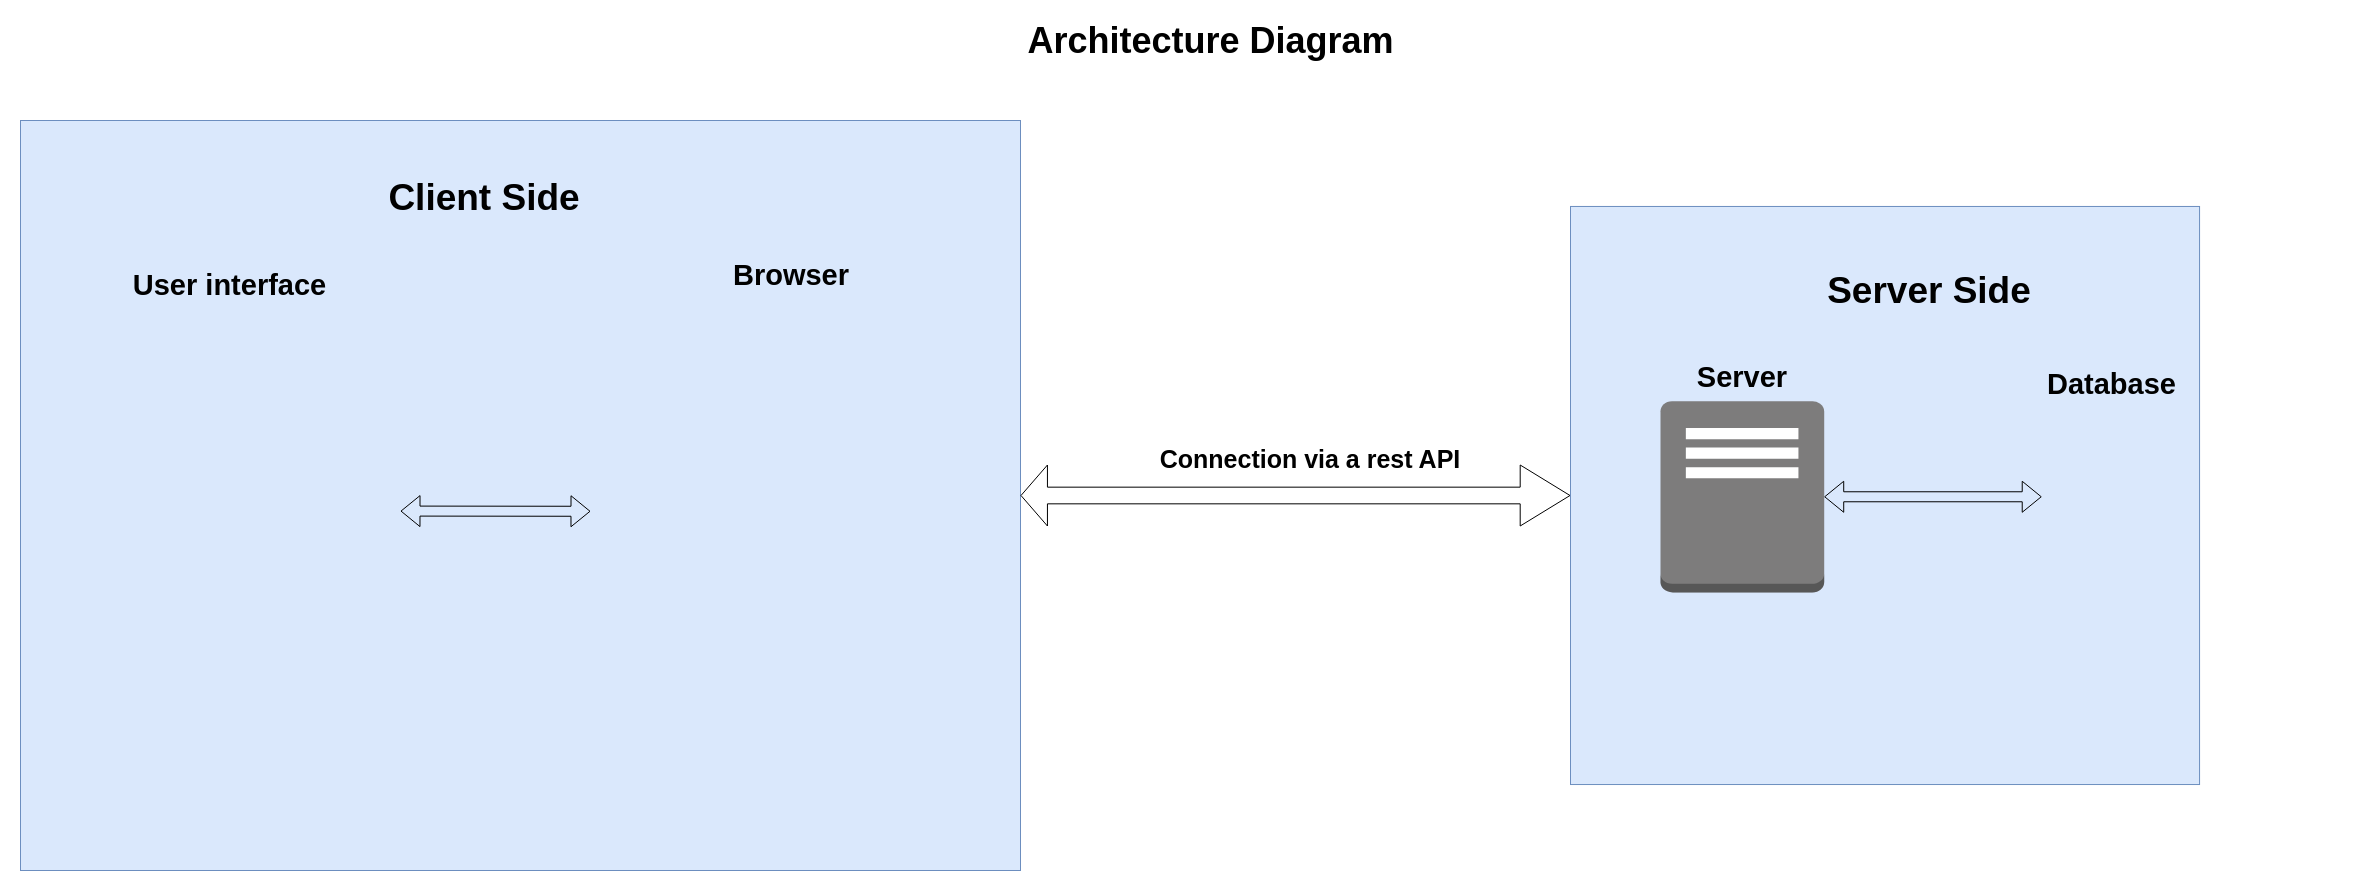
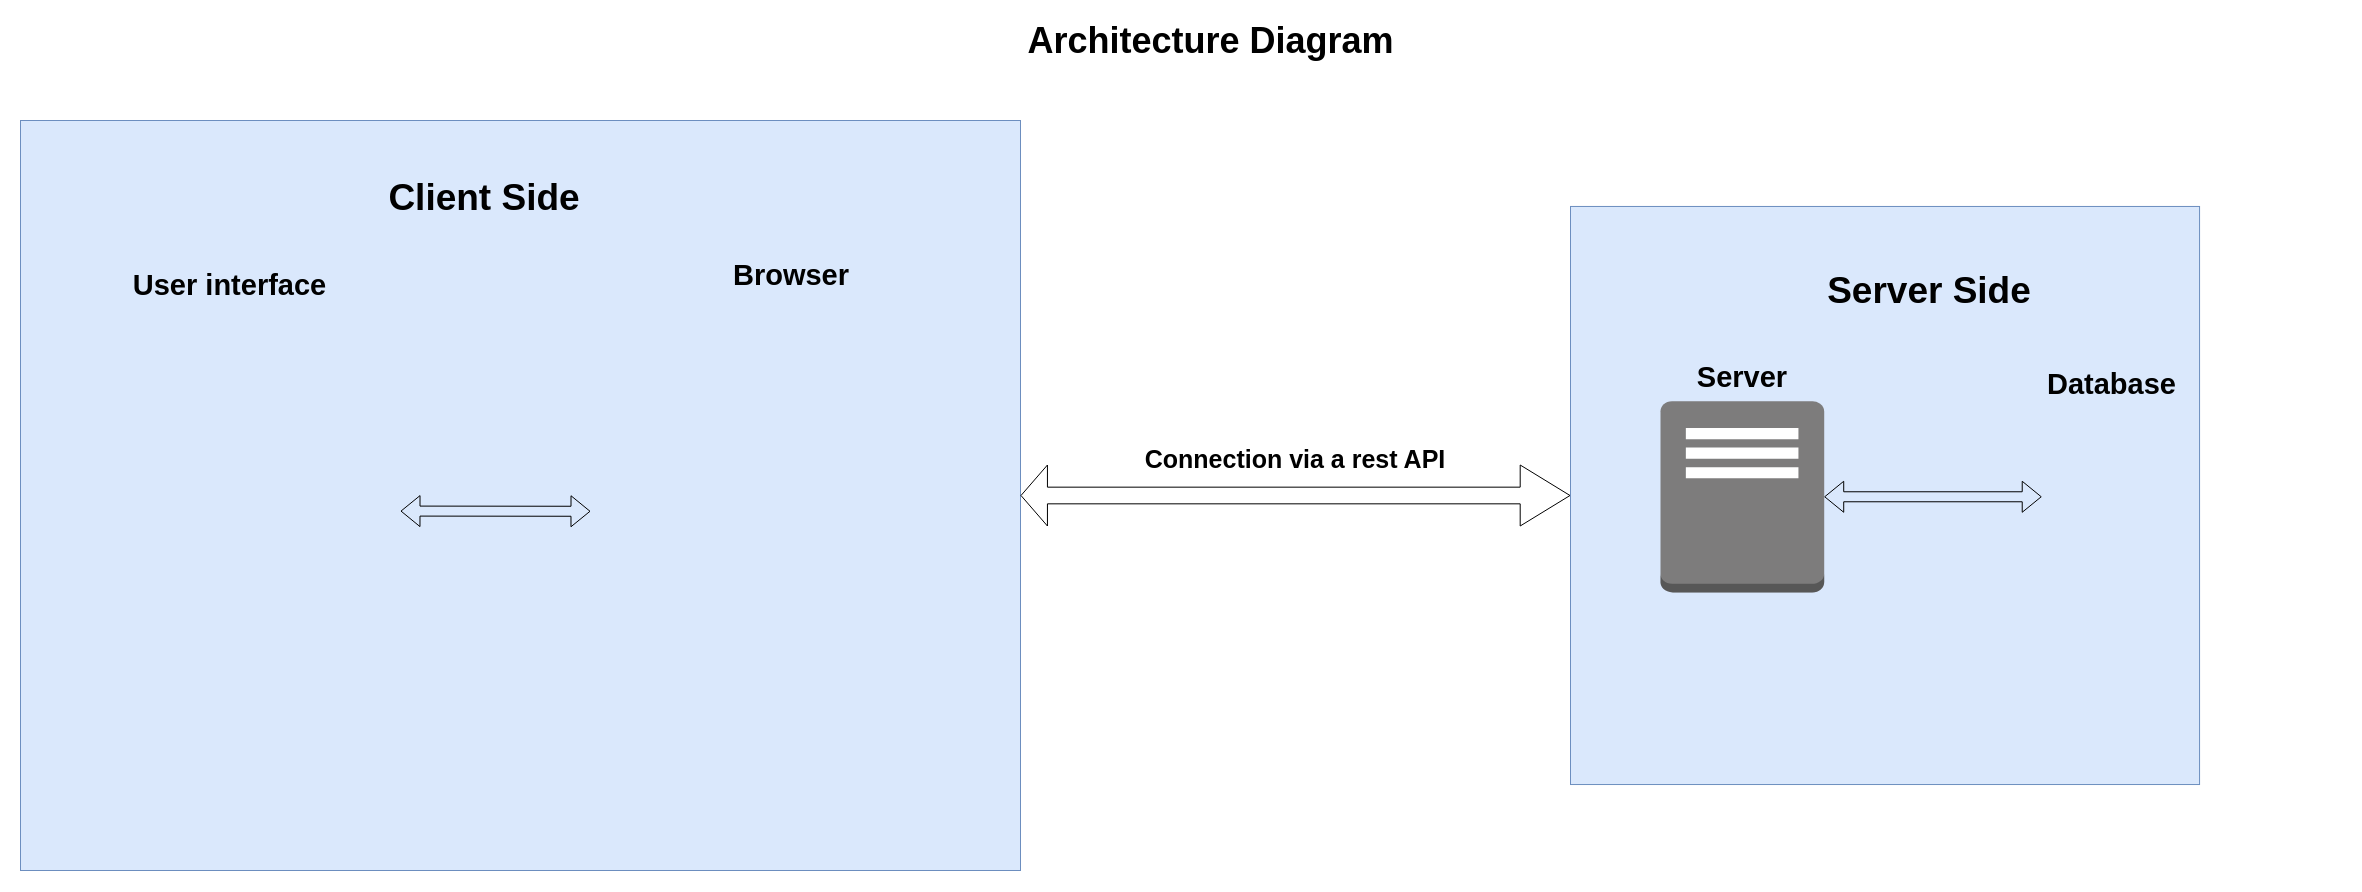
(1311, 458) -> (1296, 458)
